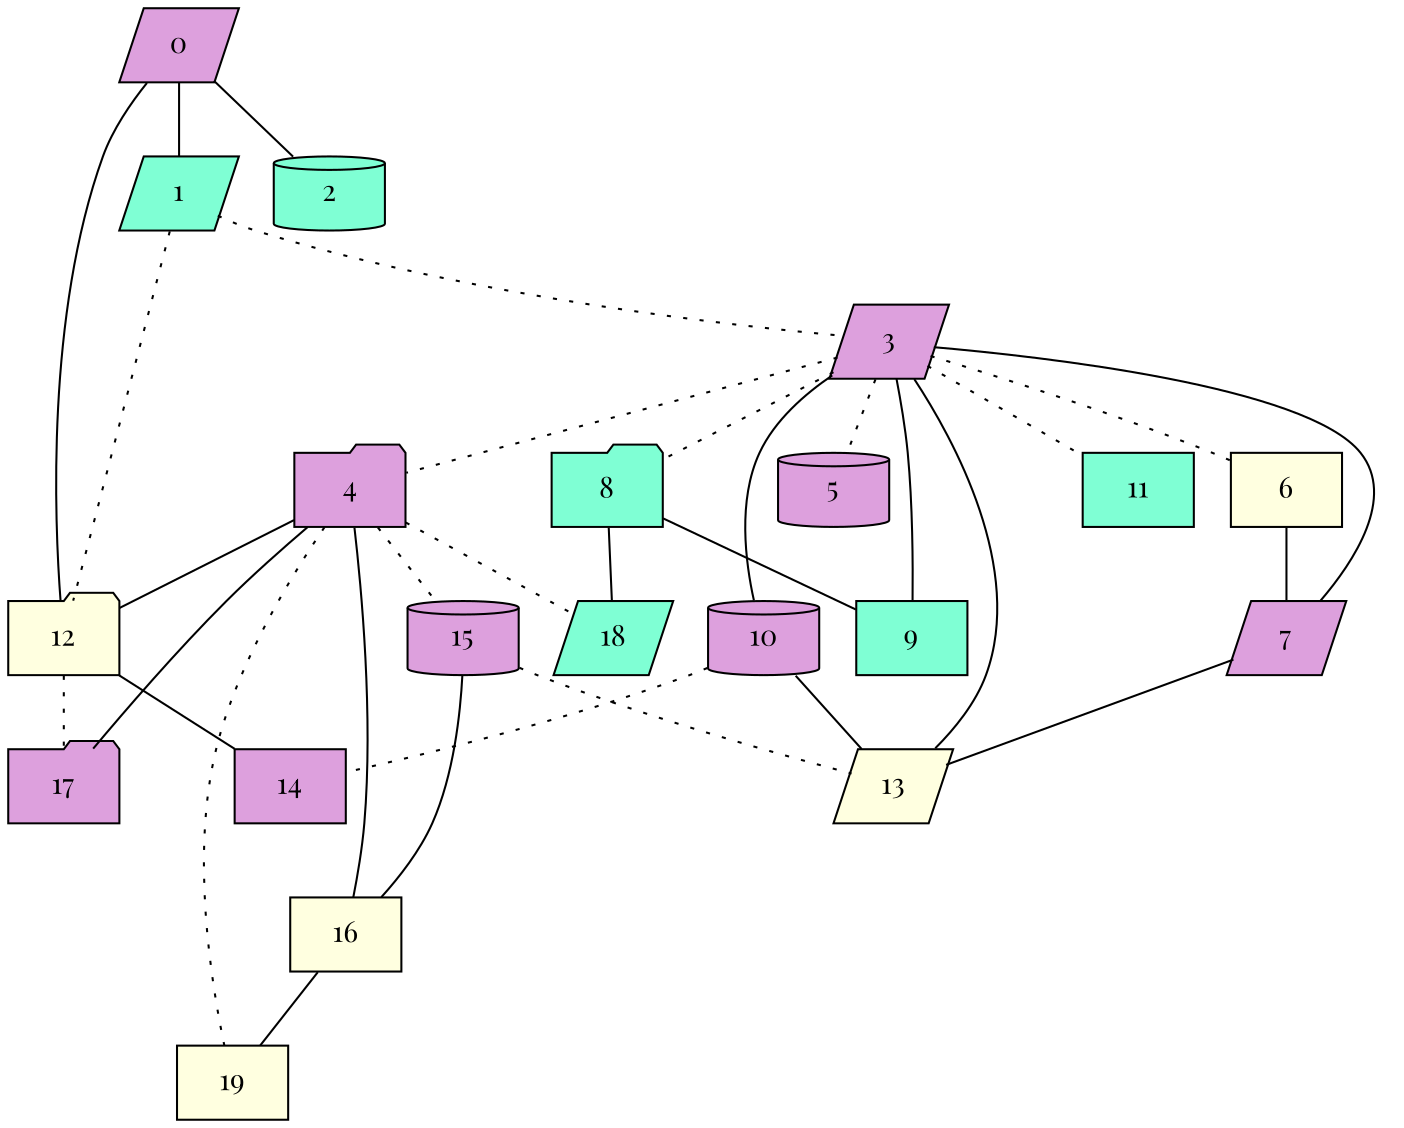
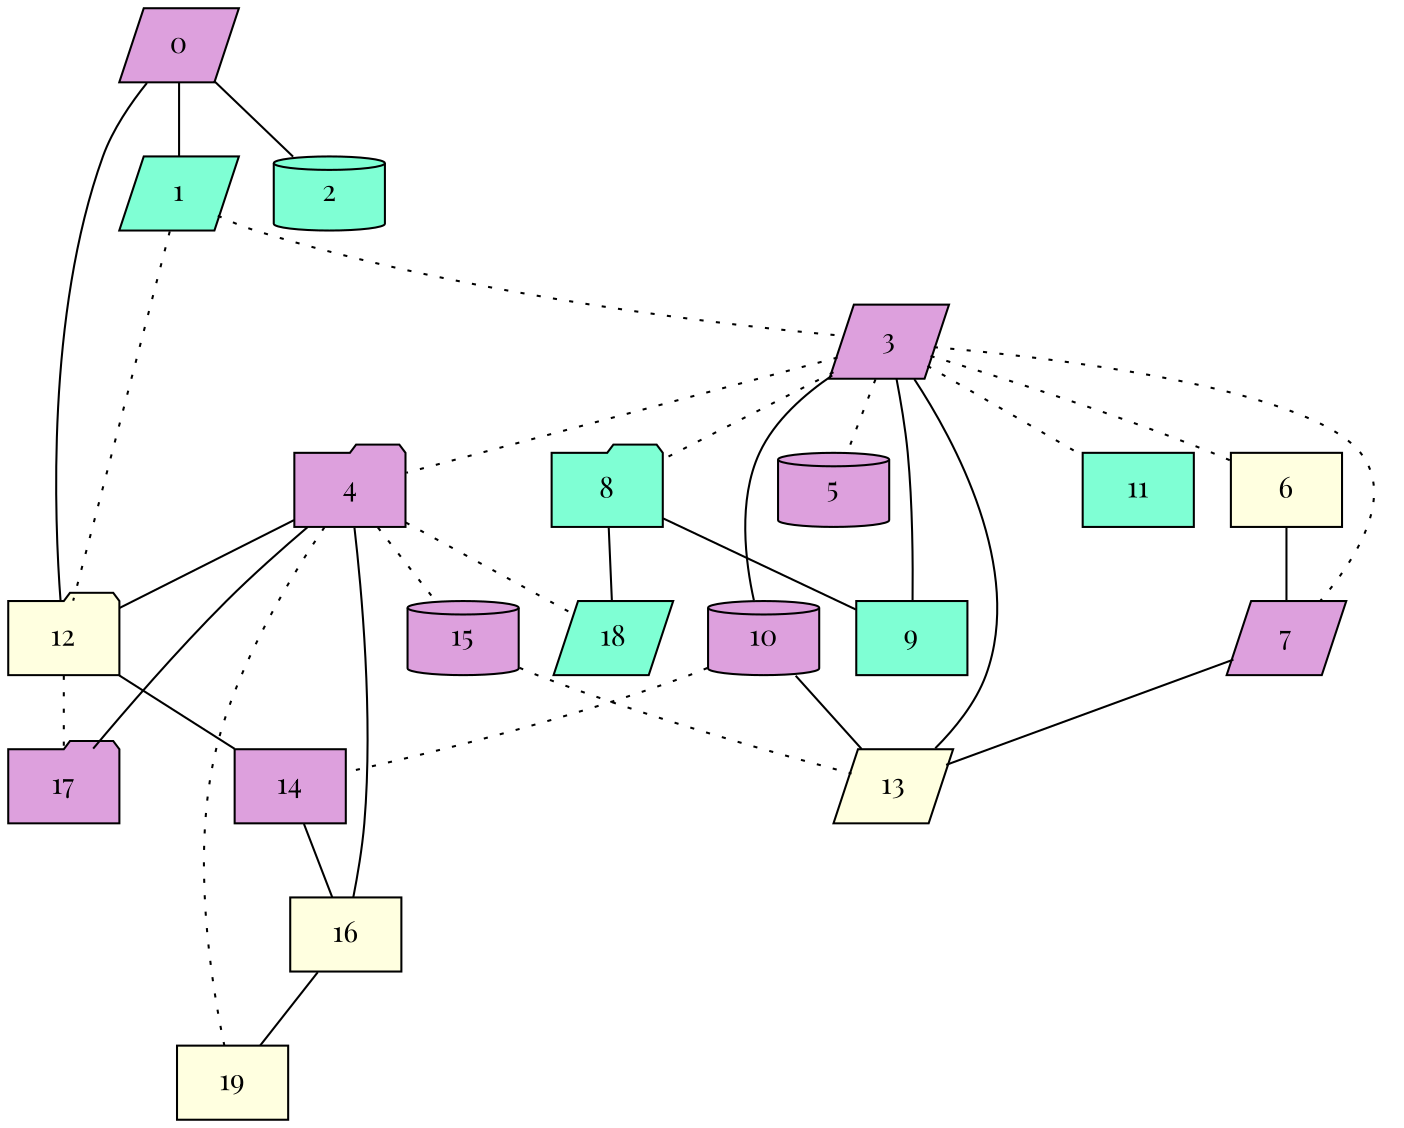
(1235, 394) -> (1235, 394)
(443, 794) -> (318, 861)
